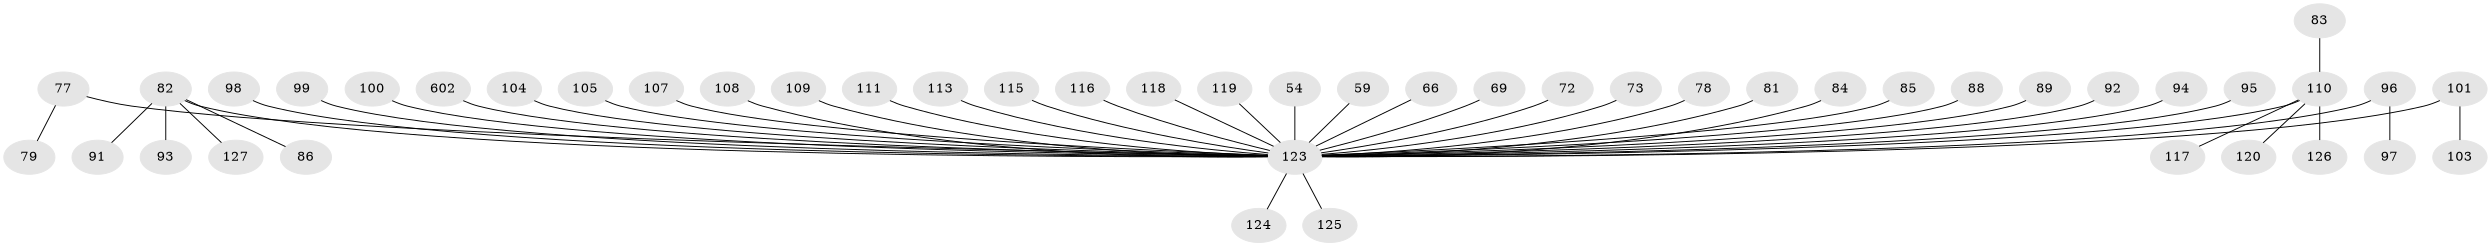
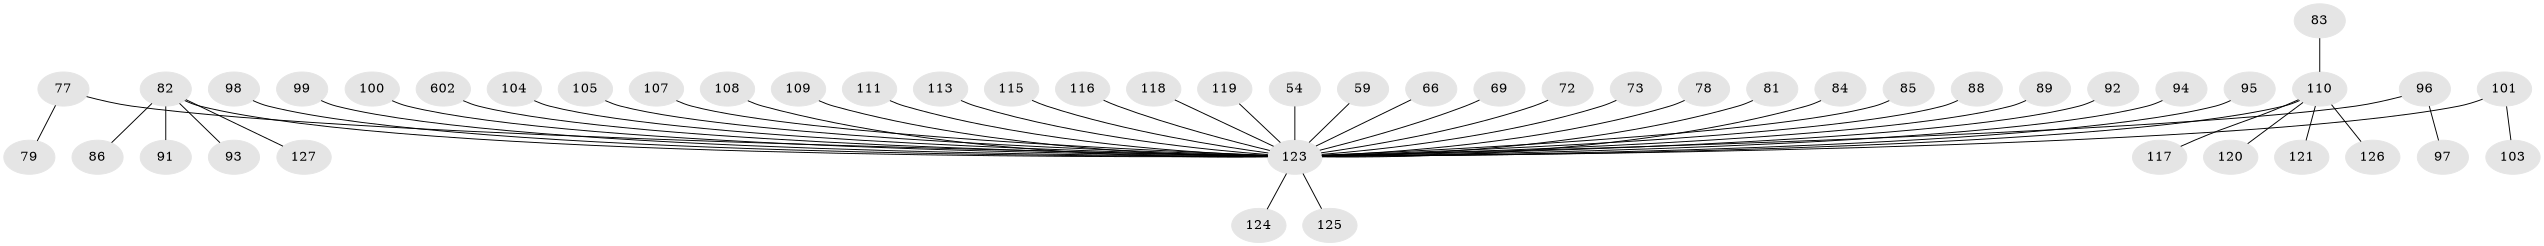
none -> (2302, 157)
